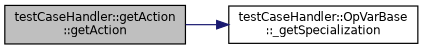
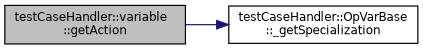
(95, 25) -> (95, 25)
